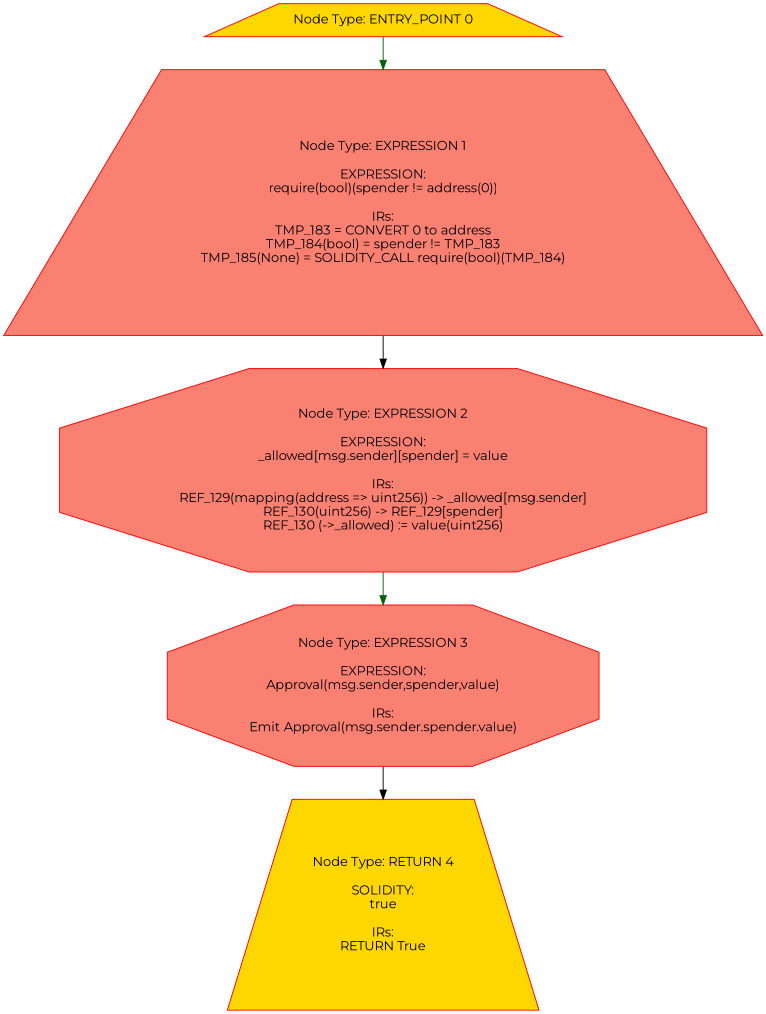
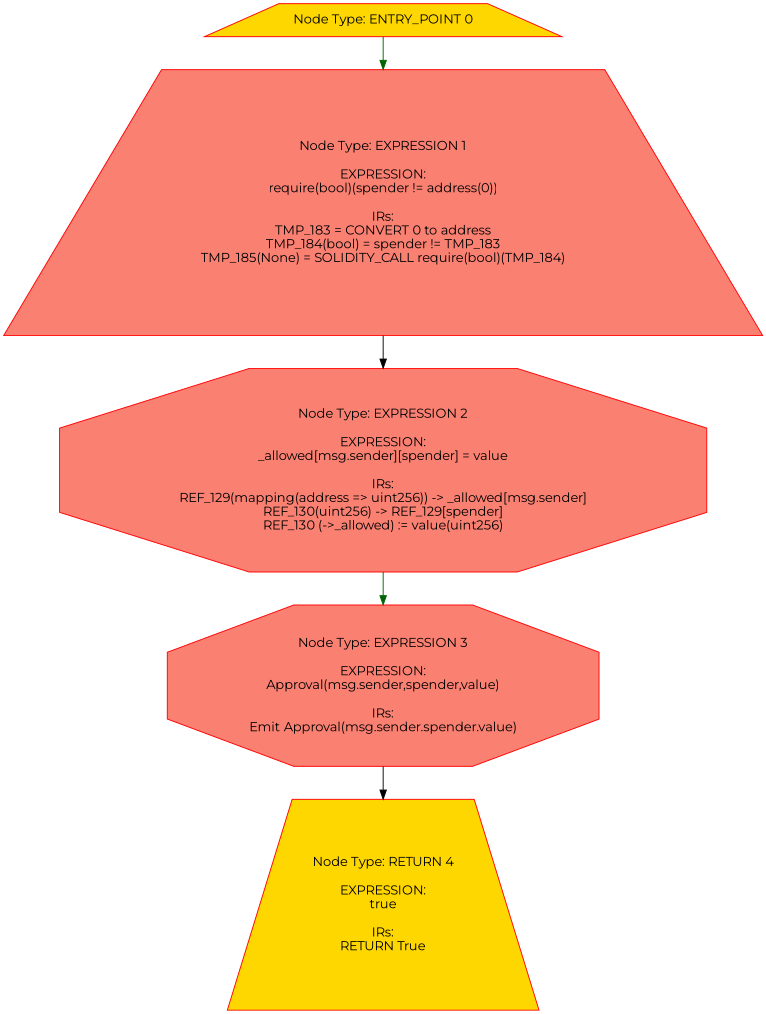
(383, 905) -> (383, 905)
